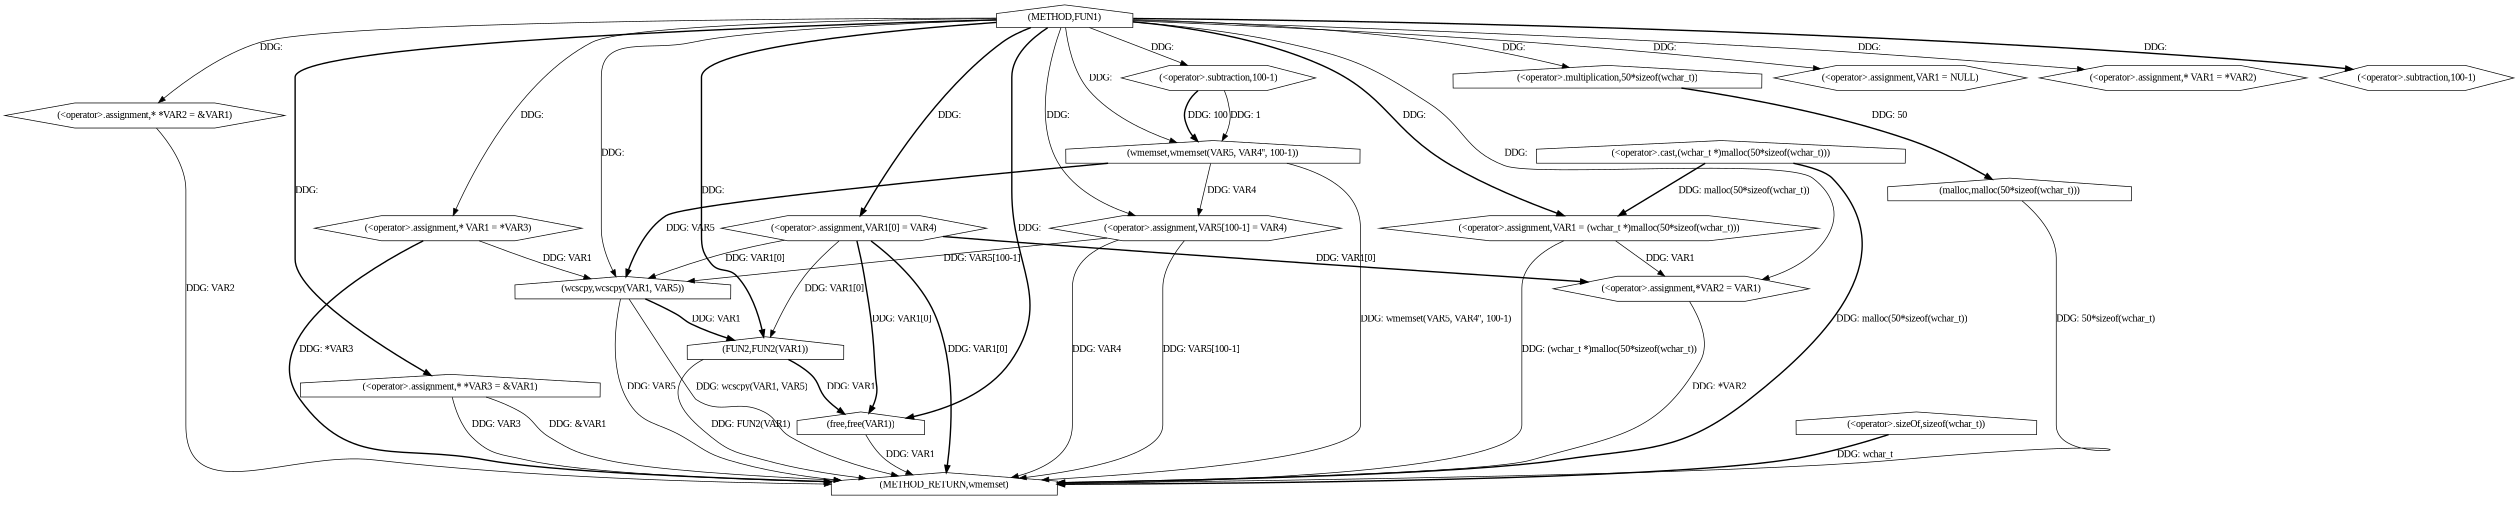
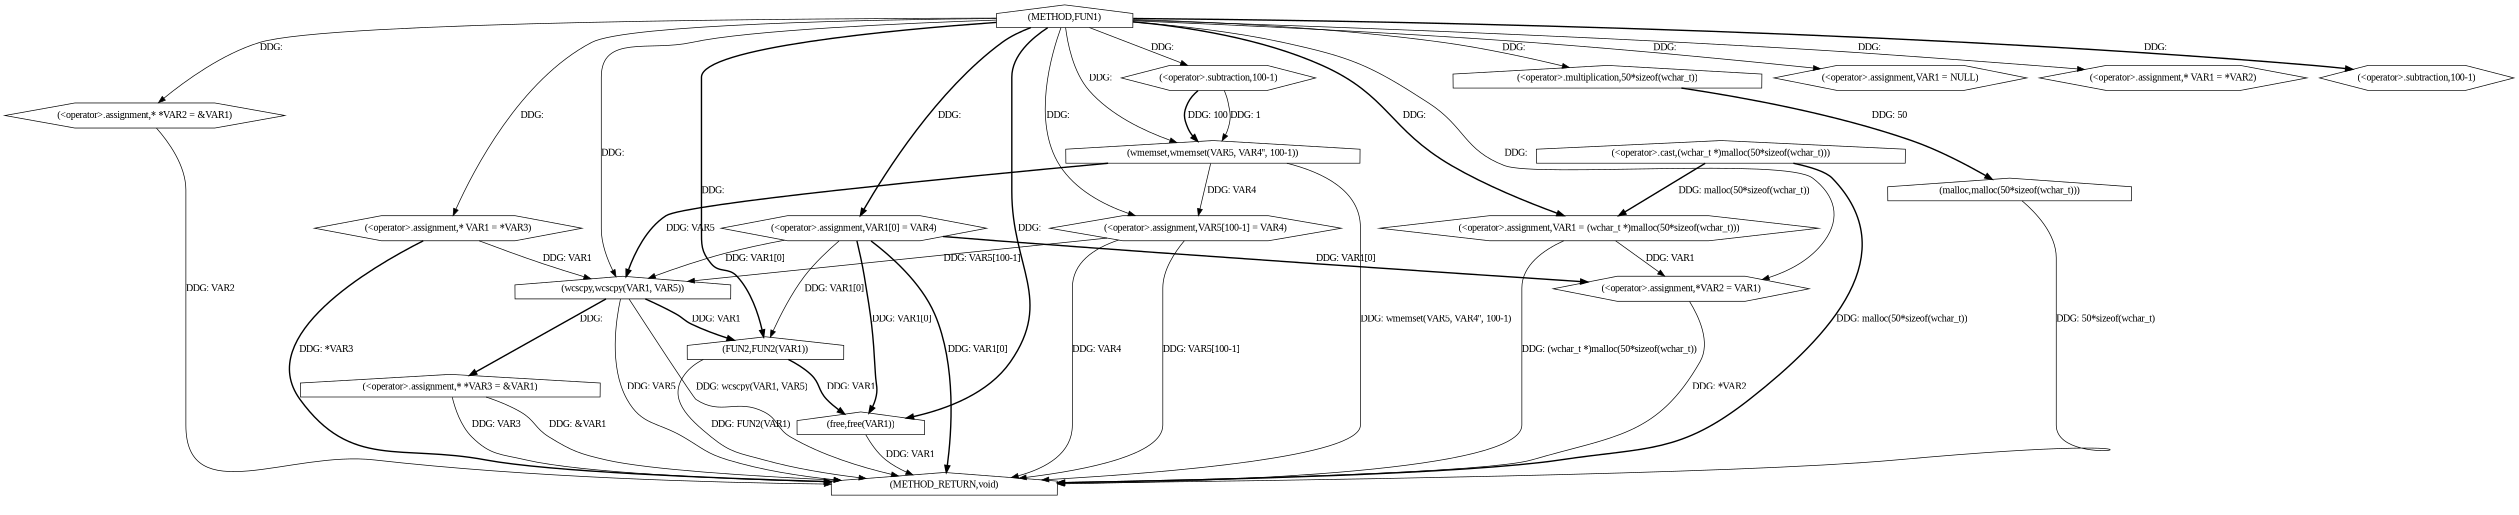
(465, 45) -> (541, 335)
(1916, 424) -> none
(944, 485) -> (944, 485)
